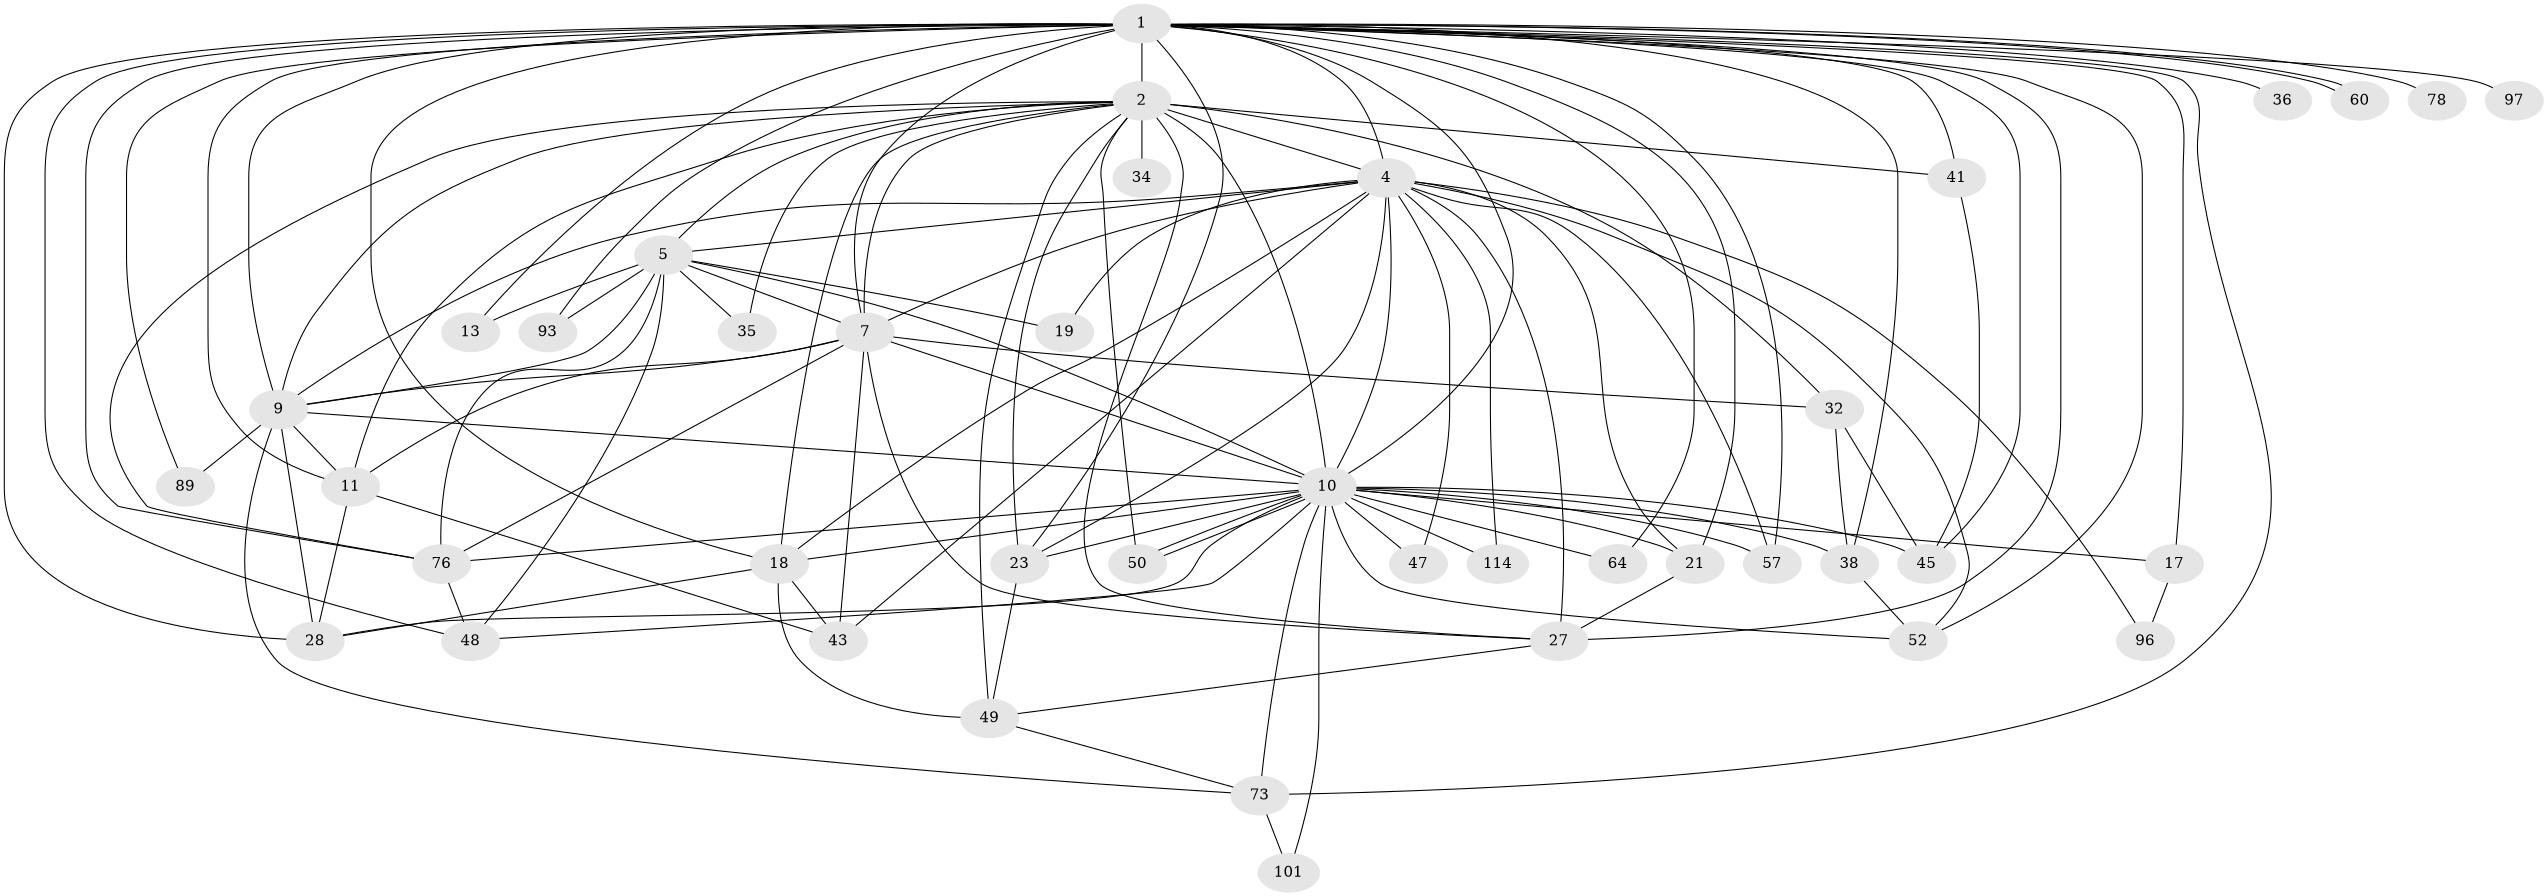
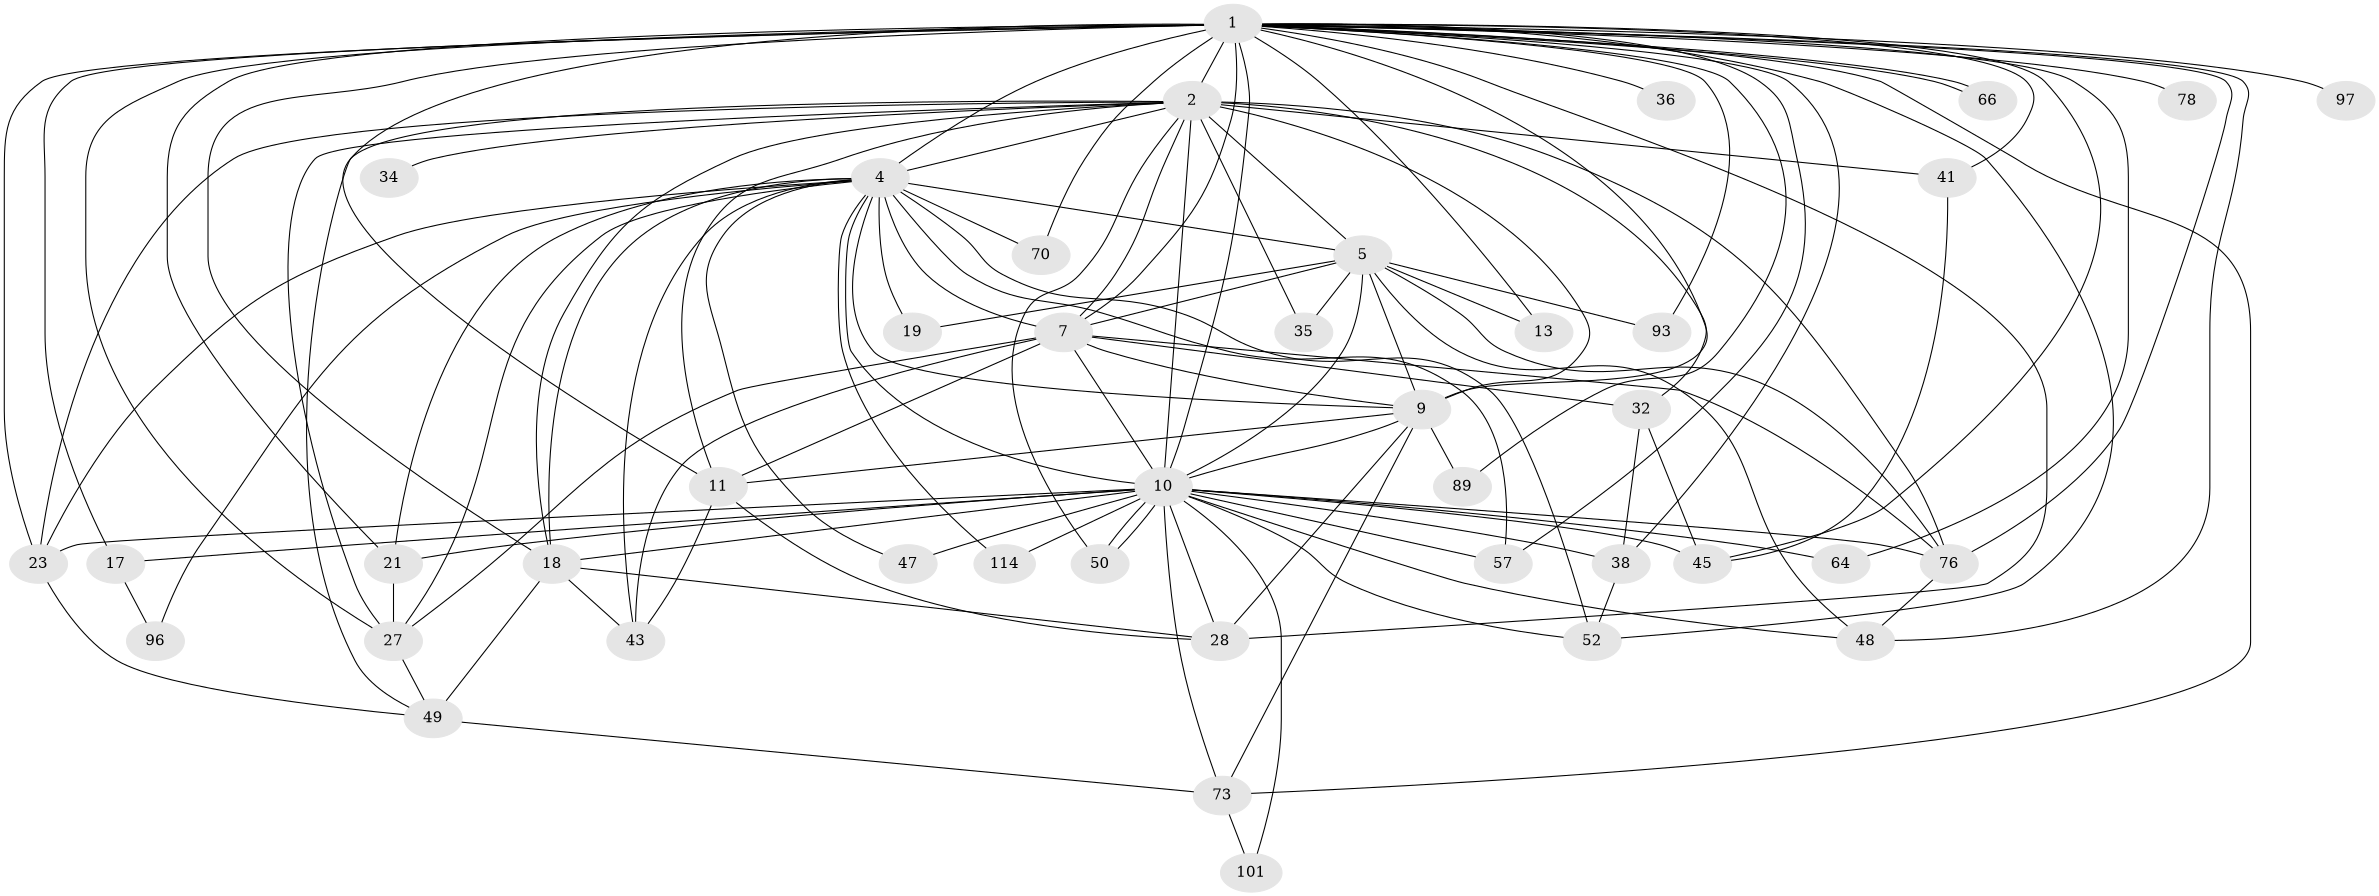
(2360, 101) -> (1988, 101)
none -> (1041, 255)
